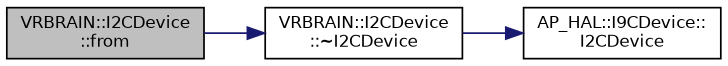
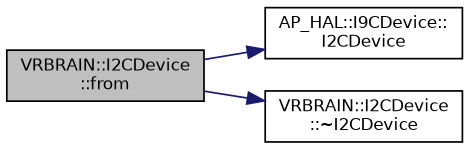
(484, 33) -> (226, 56)
